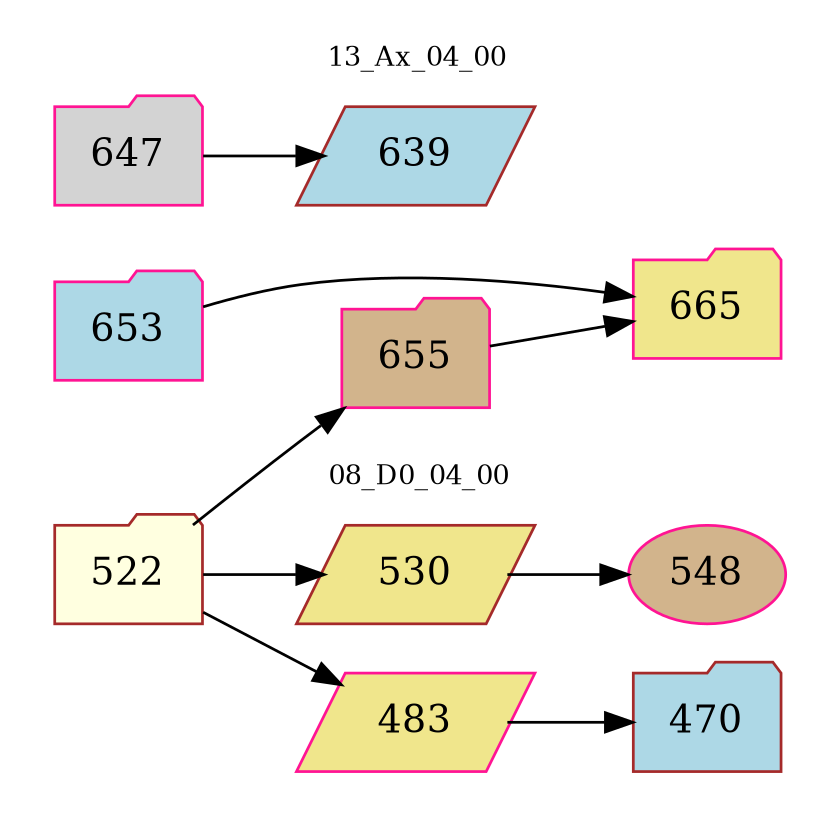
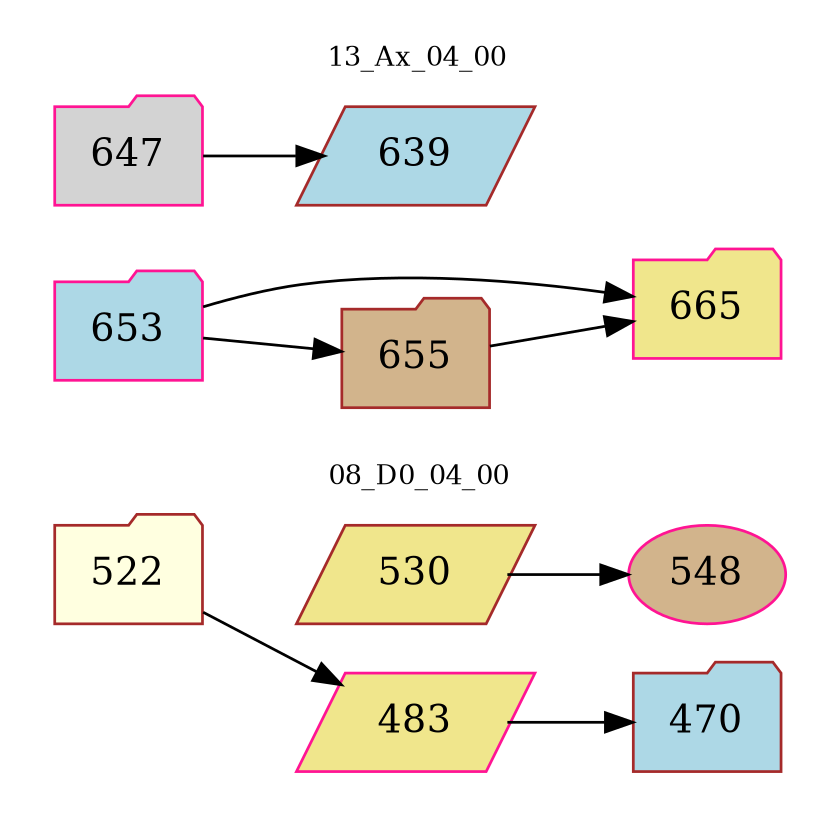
(416, 358) -> (416, 358)
(257, 475) -> (258, 343)
(250, 575) -> none
